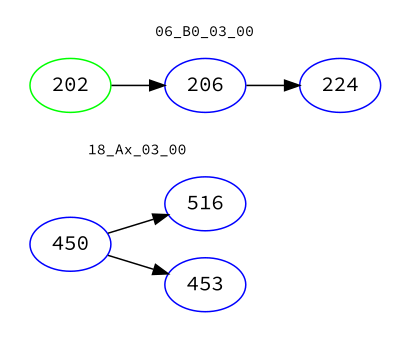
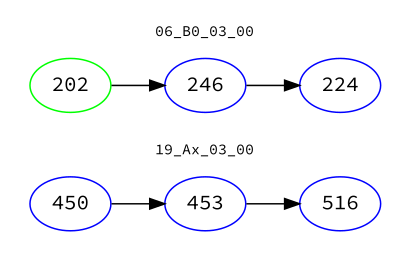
(205, 85) -> (205, 85)
(138, 151) -> (205, 151)
(131, 226) -> (265, 204)
